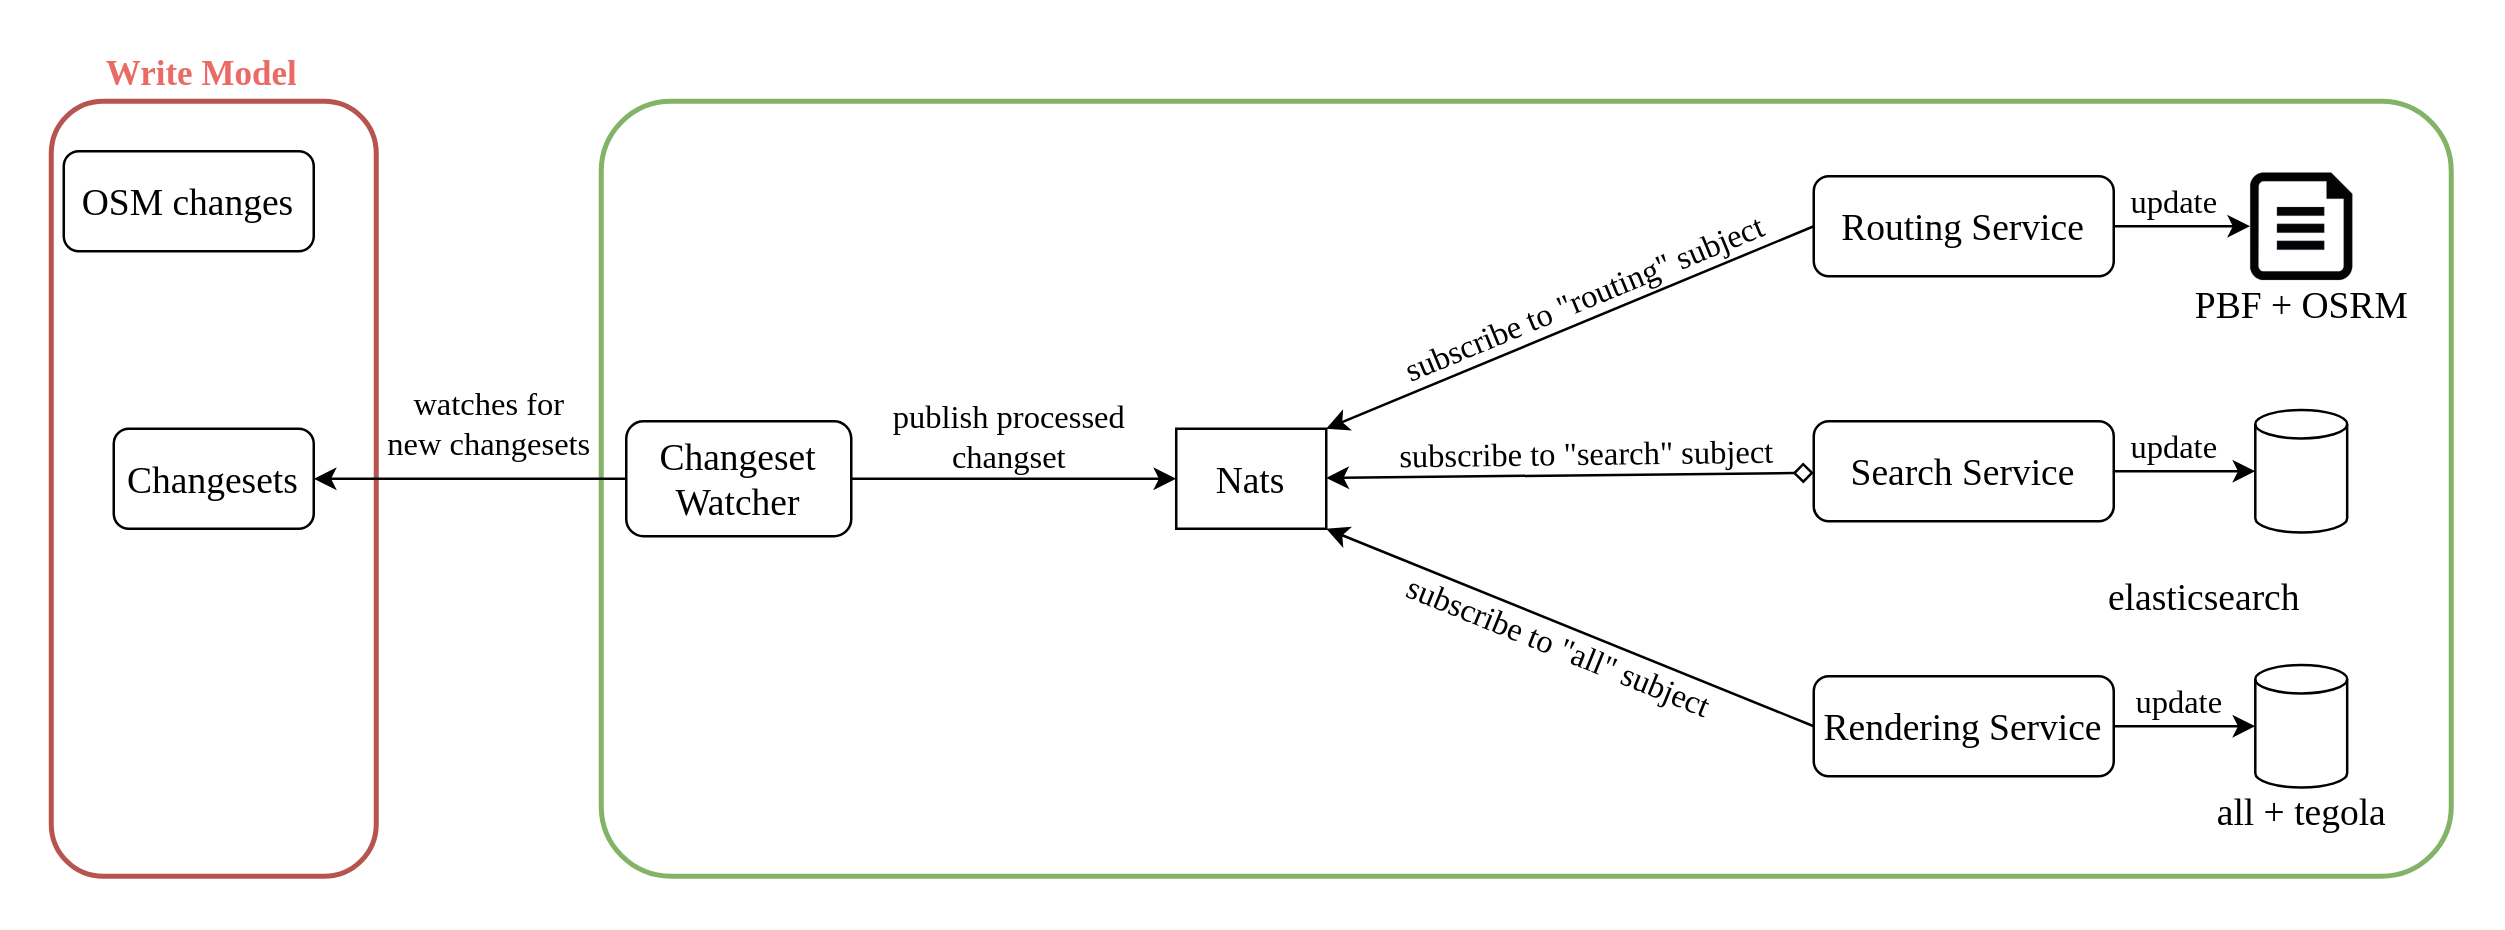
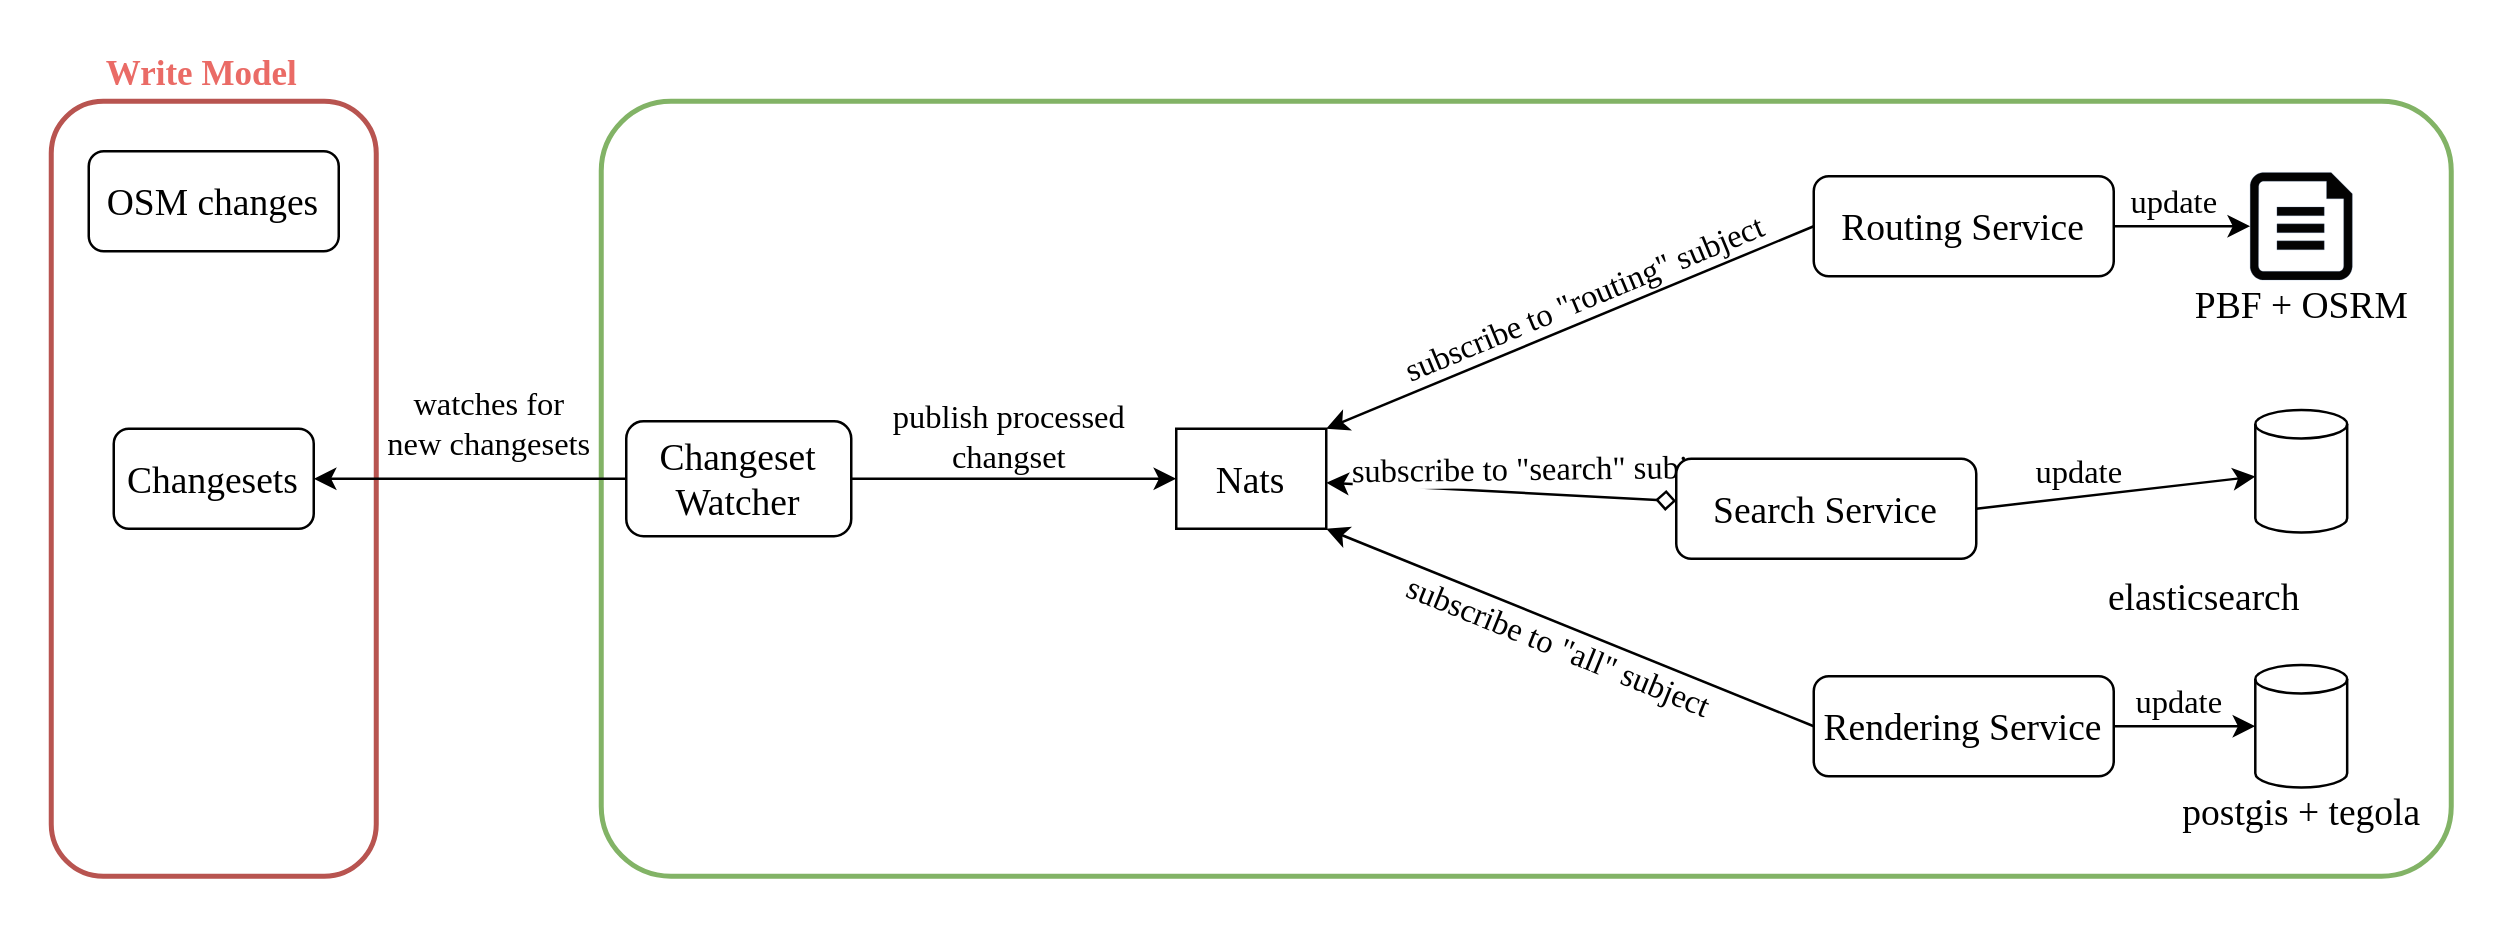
(189, 201) -> (214, 201)
(1964, 471) -> (1826, 509)
(2303, 811) -> (2303, 811)
